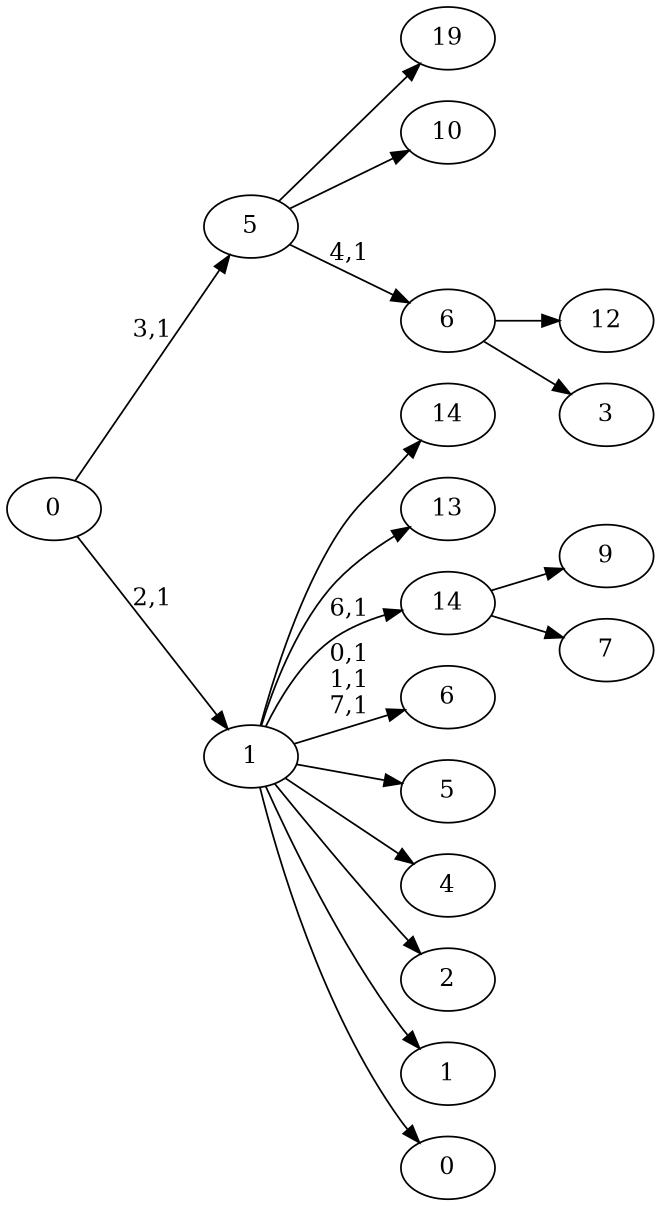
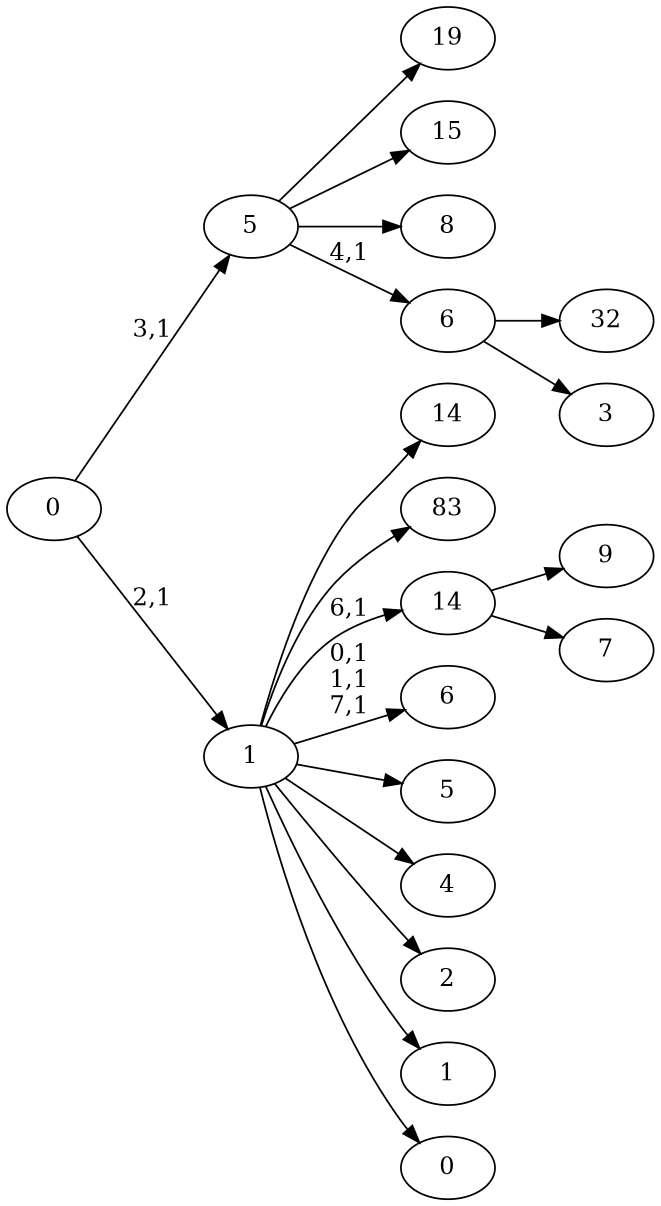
(448, 132) -> (448, 132)
none -> (448, 227)
(607, 321) -> (607, 321)
(448, 509) -> (448, 509)
